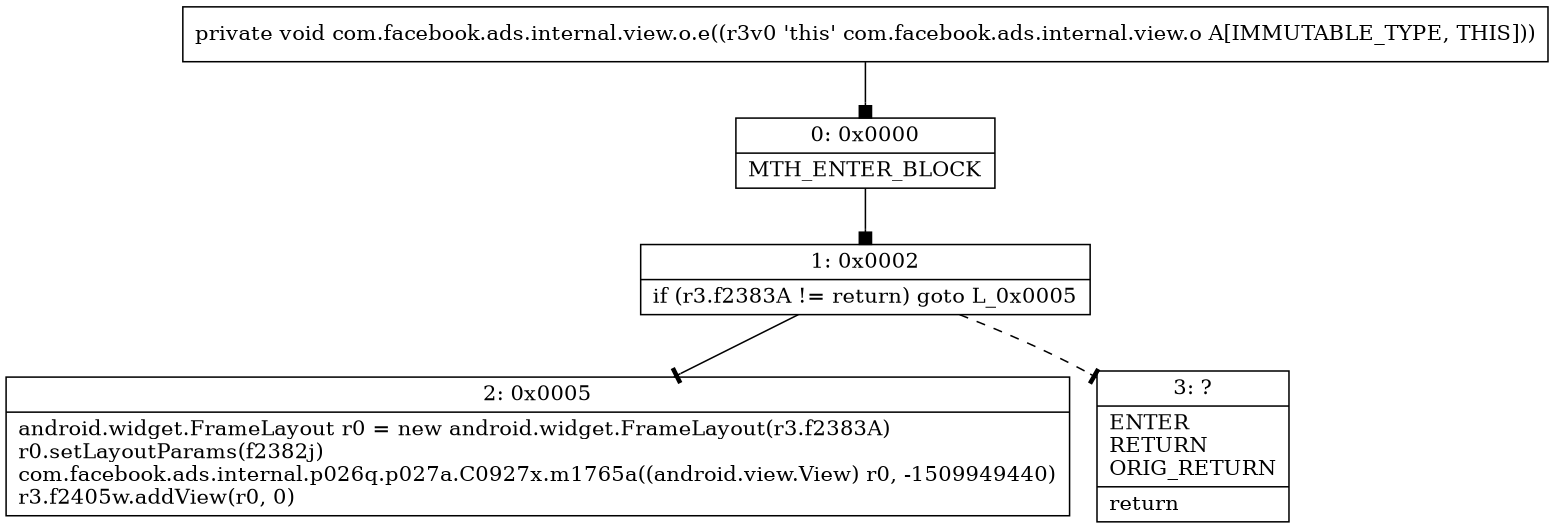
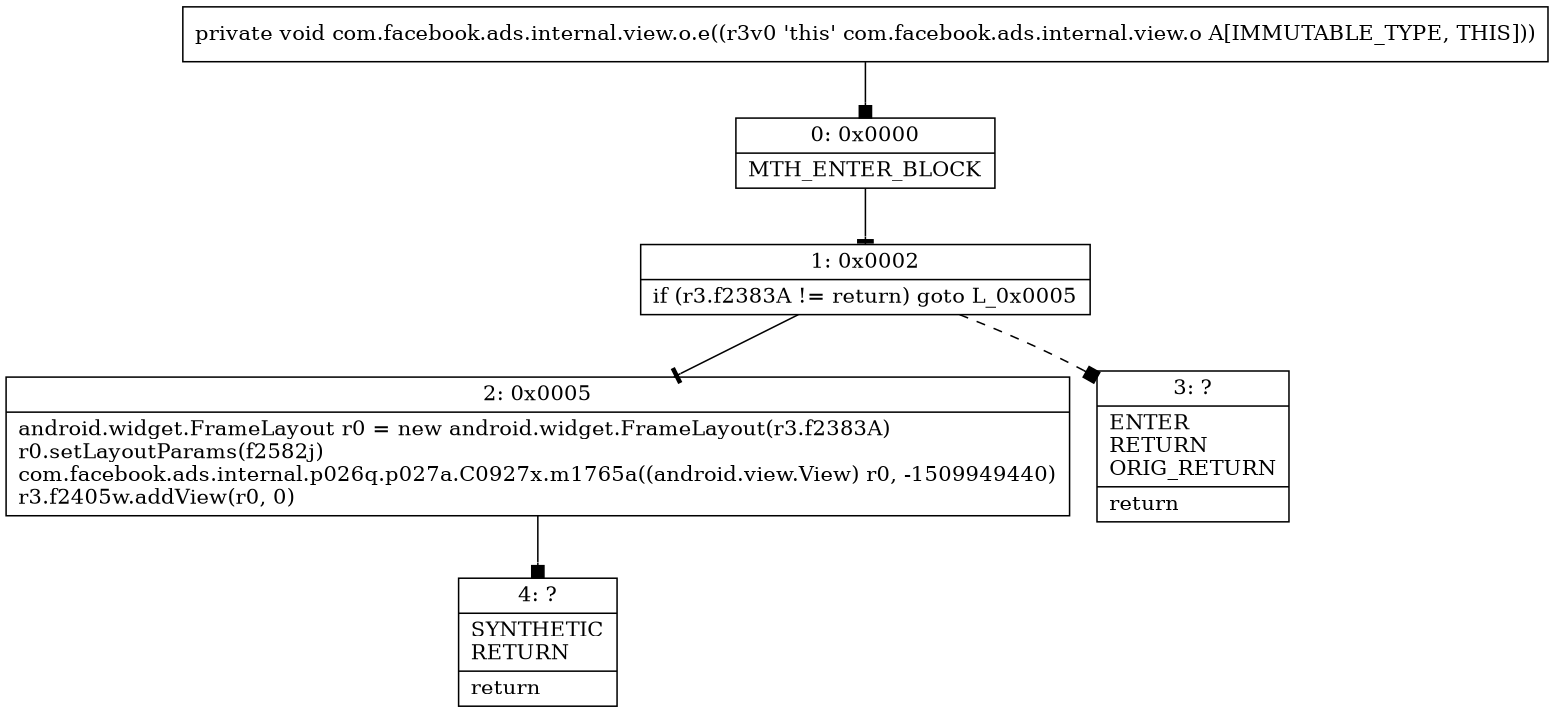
(865, 209) -> (865, 212)
(1026, 342) -> (1022, 341)
(171, 452) -> (171, 452)
none -> (538, 642)
